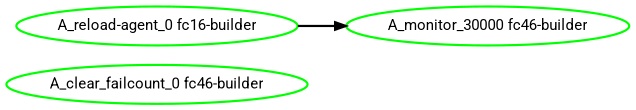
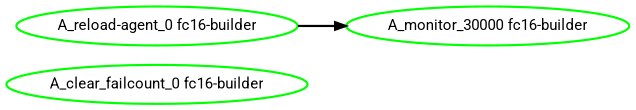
(488, 26) -> (488, 26)
(157, 84) -> (157, 84)
